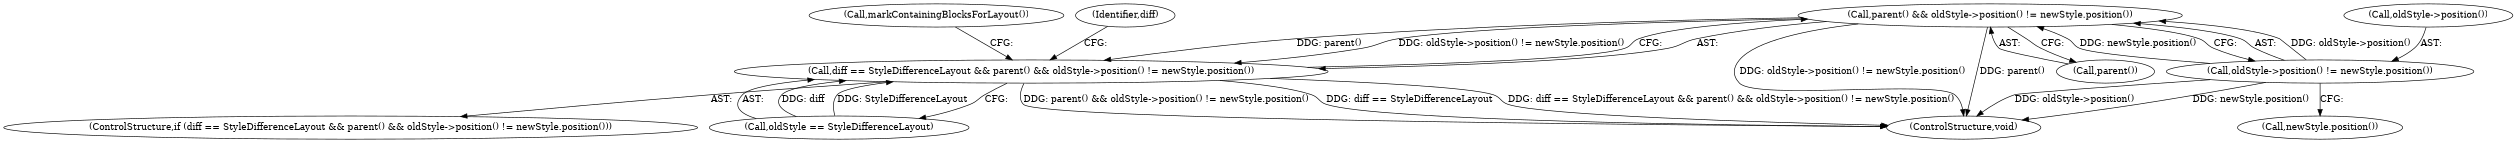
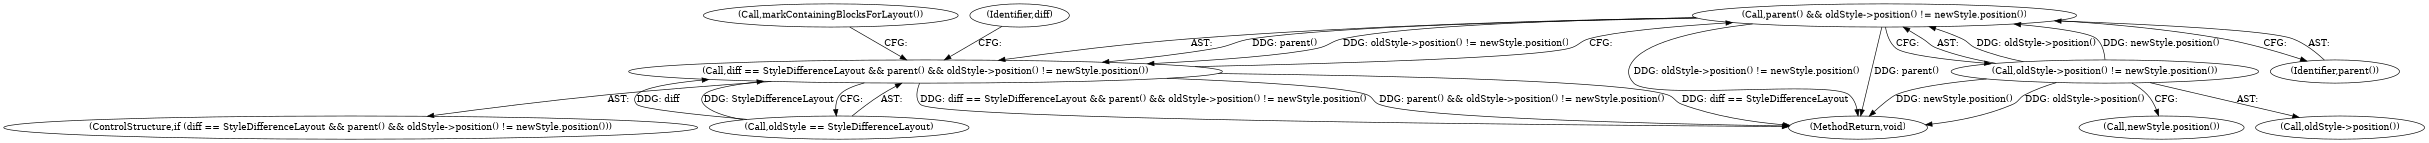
(2416, 47) -> (2221, 99)
(2106, 72) -> (2335, 72)
(1964, 128) -> (1858, 128)
